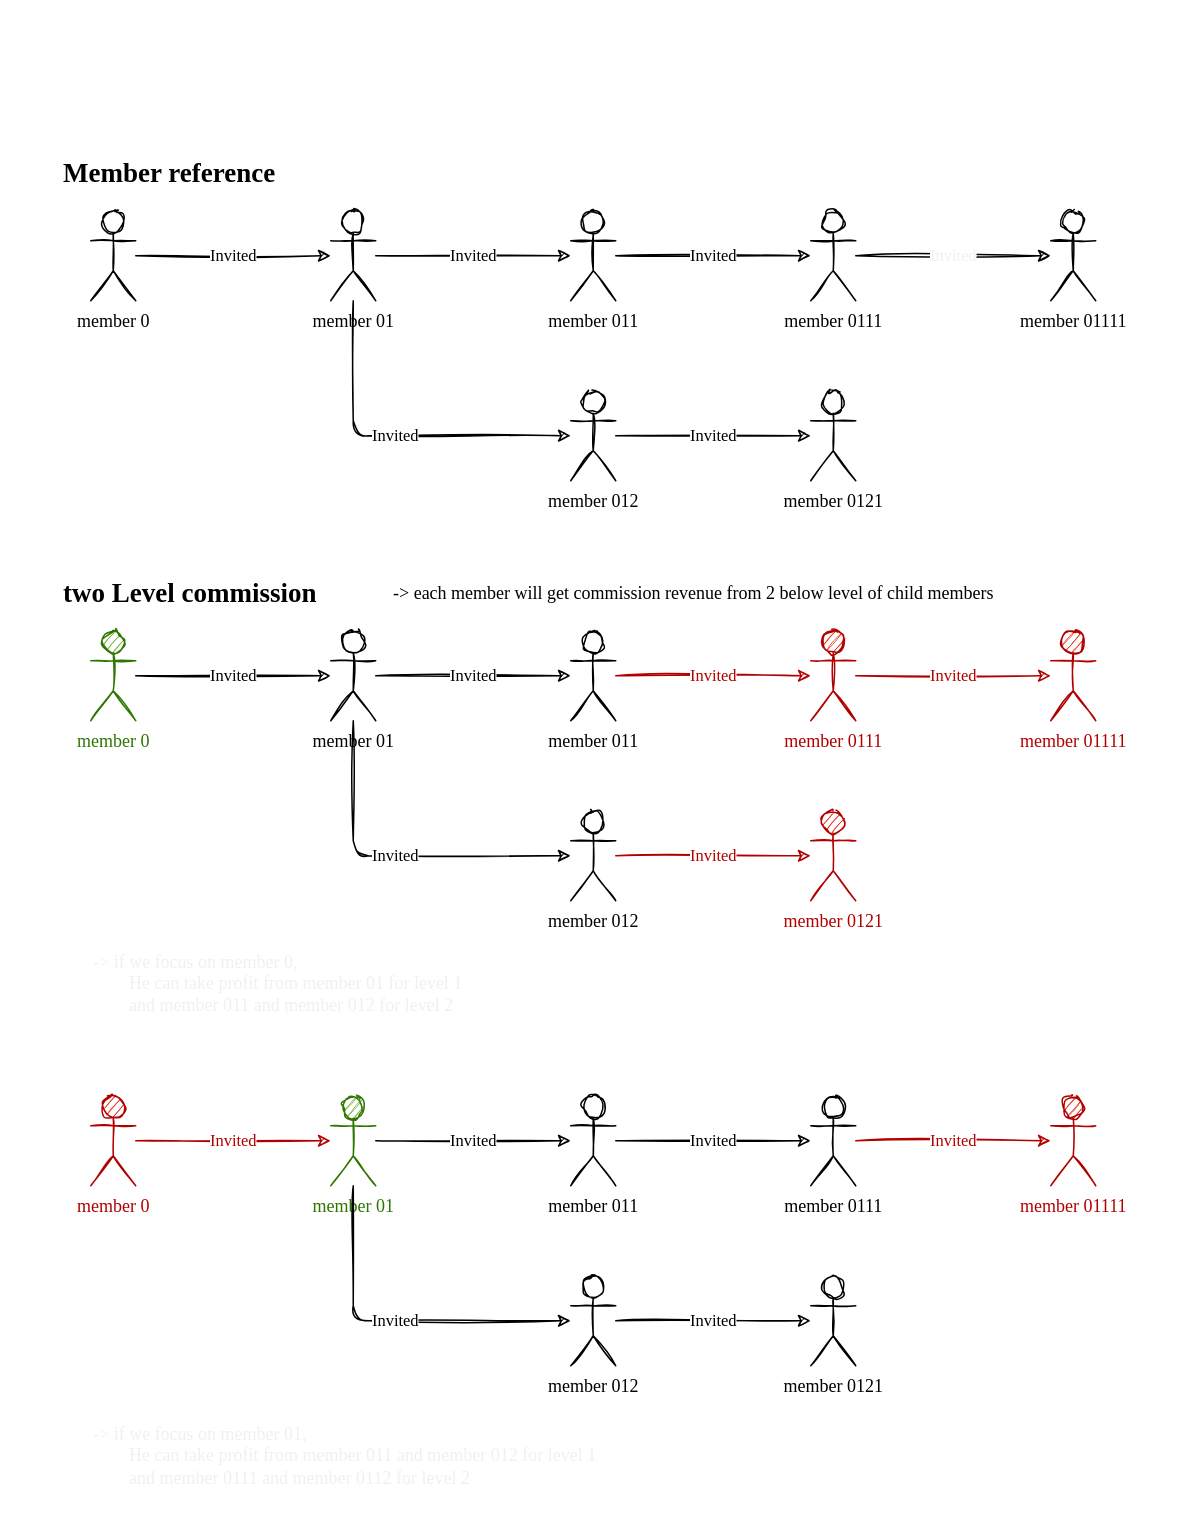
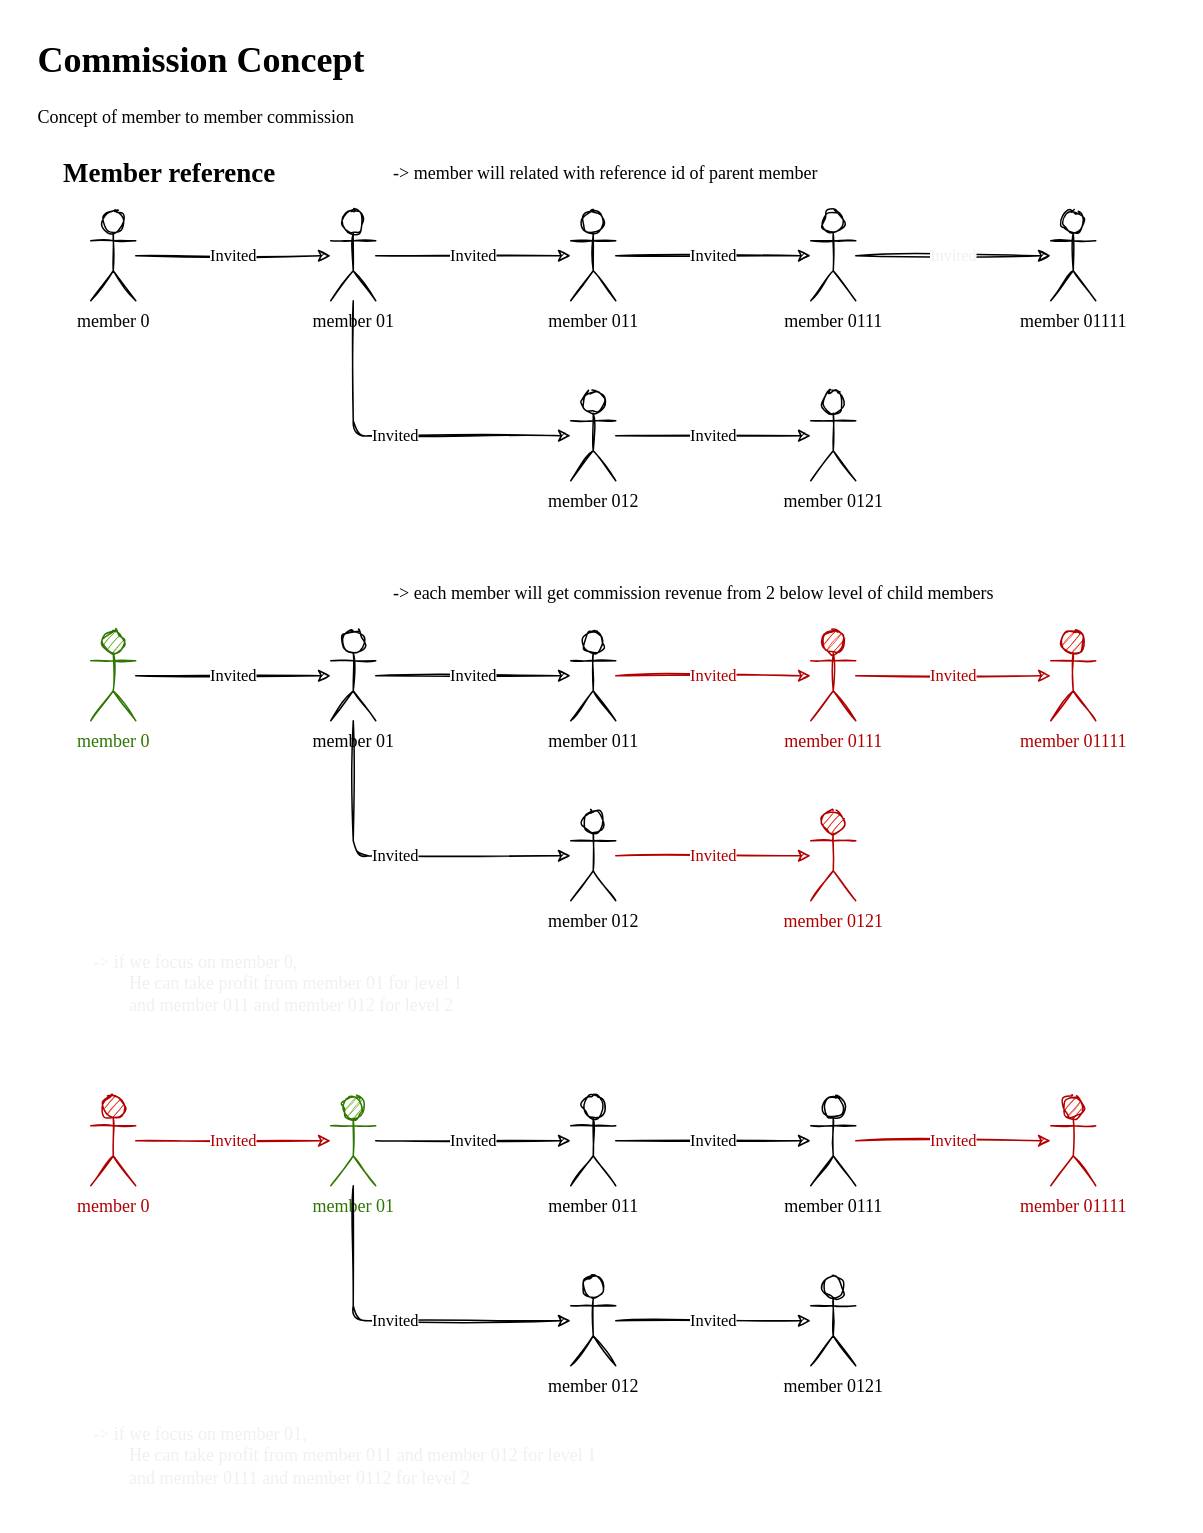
none -> (451, 91)
none -> (743, 173)
(226, 593) -> none
